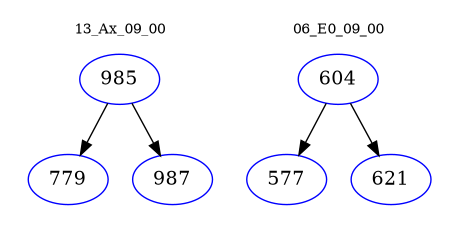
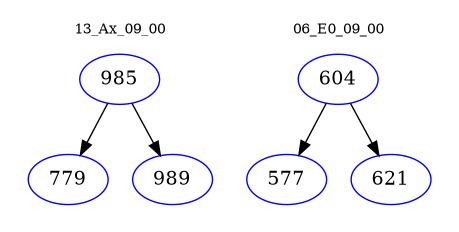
(173, 180) -> (173, 180)
